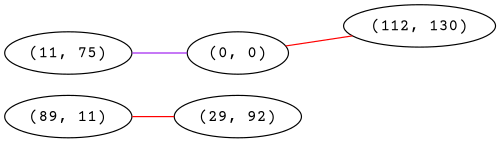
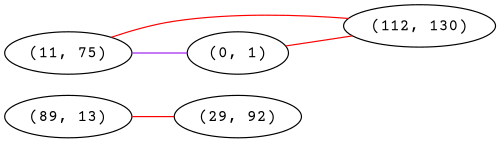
none -> (229, 16)
(238, 53) -> (238, 53)
(68, 117) -> (68, 117)
